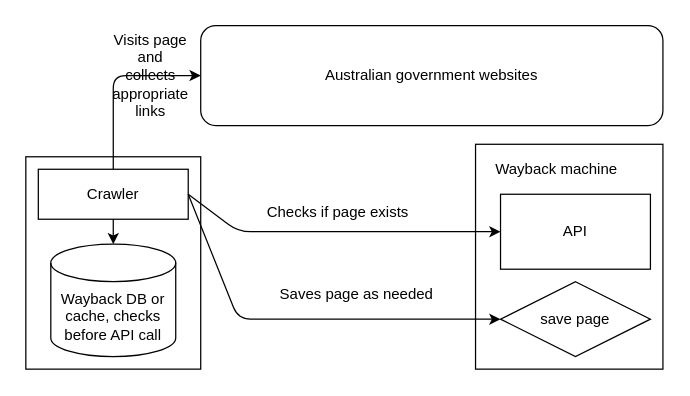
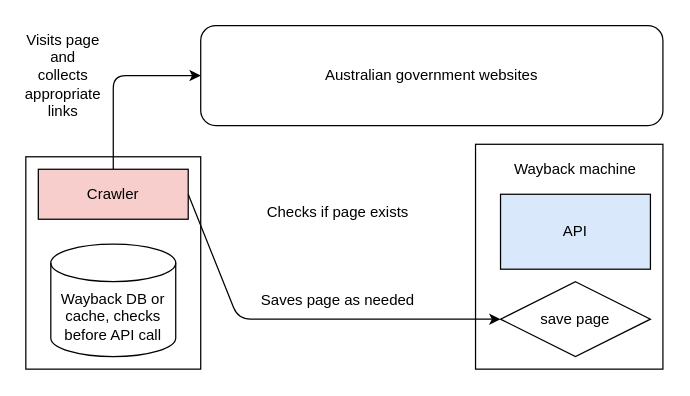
(151, 76) -> (63, 76)
(557, 169) -> (576, 169)
(113, 194) -> (113, 194)
(113, 227) -> none
(337, 232) -> none
(576, 232) -> (576, 232)
(357, 294) -> (338, 301)
